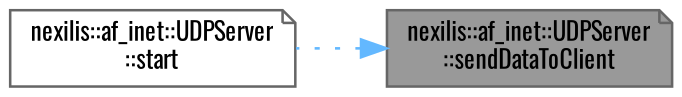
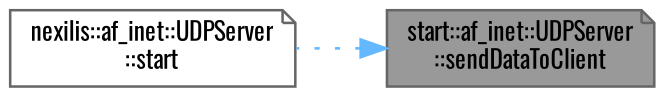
(530, 48) -> (521, 48)
